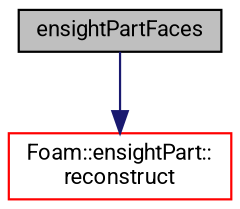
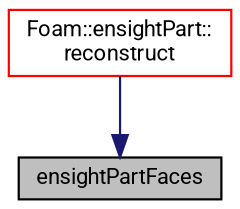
(120, 81) -> (120, 105)
